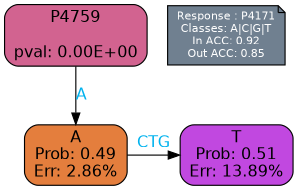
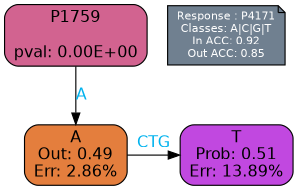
(76, 35) -> (76, 35)
(76, 155) -> (76, 155)
